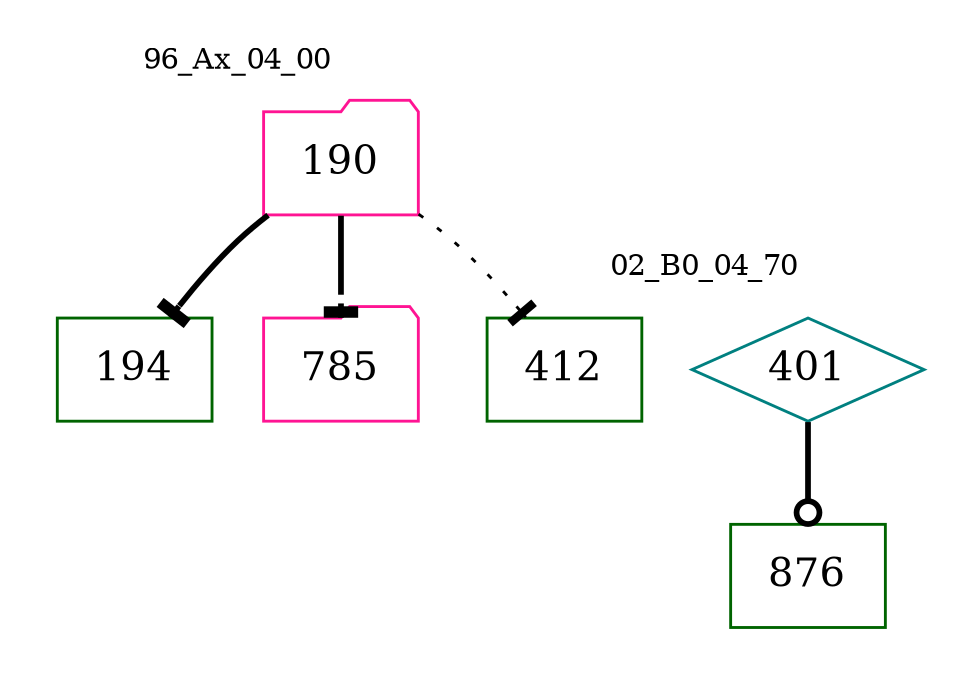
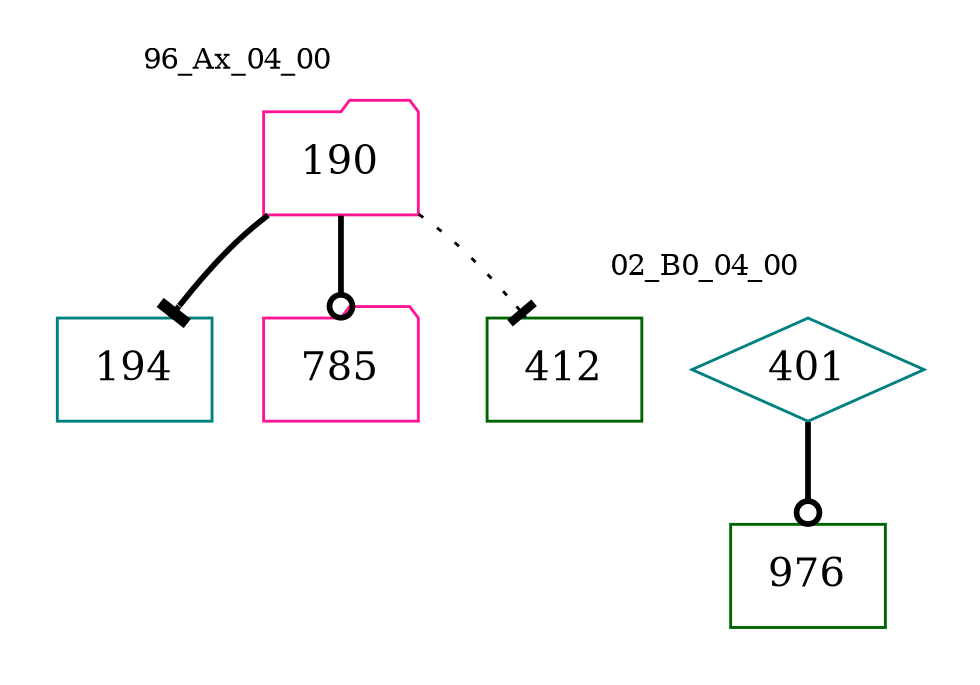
(341, 255) -> (341, 255)
(705, 268) -> (705, 268)
(135, 370) -> (135, 370)
(808, 576) -> (808, 576)
